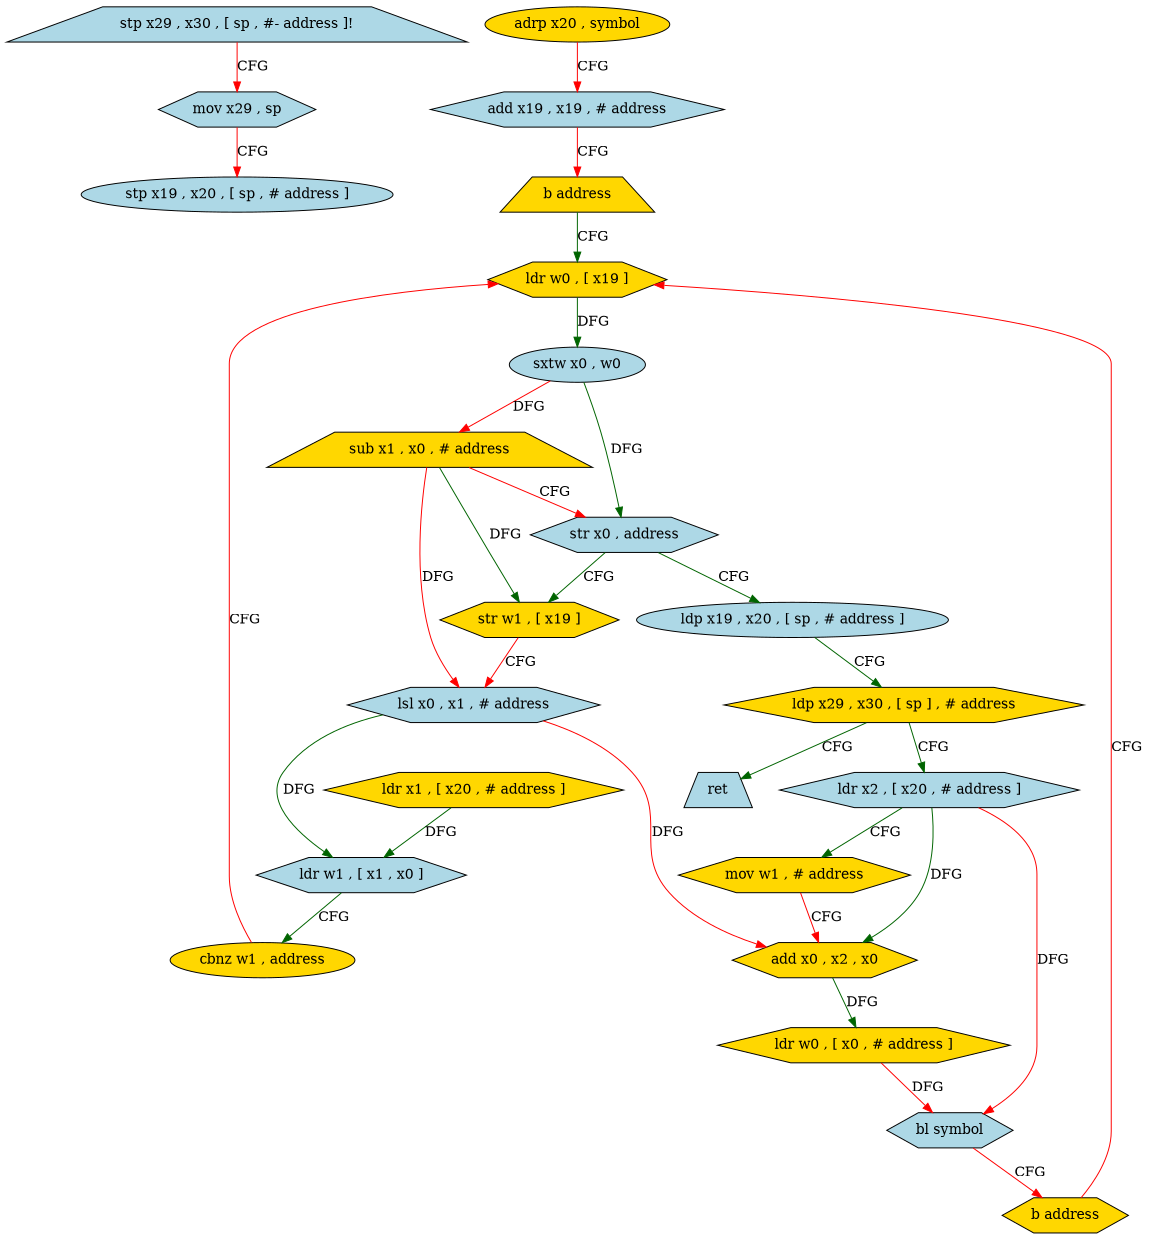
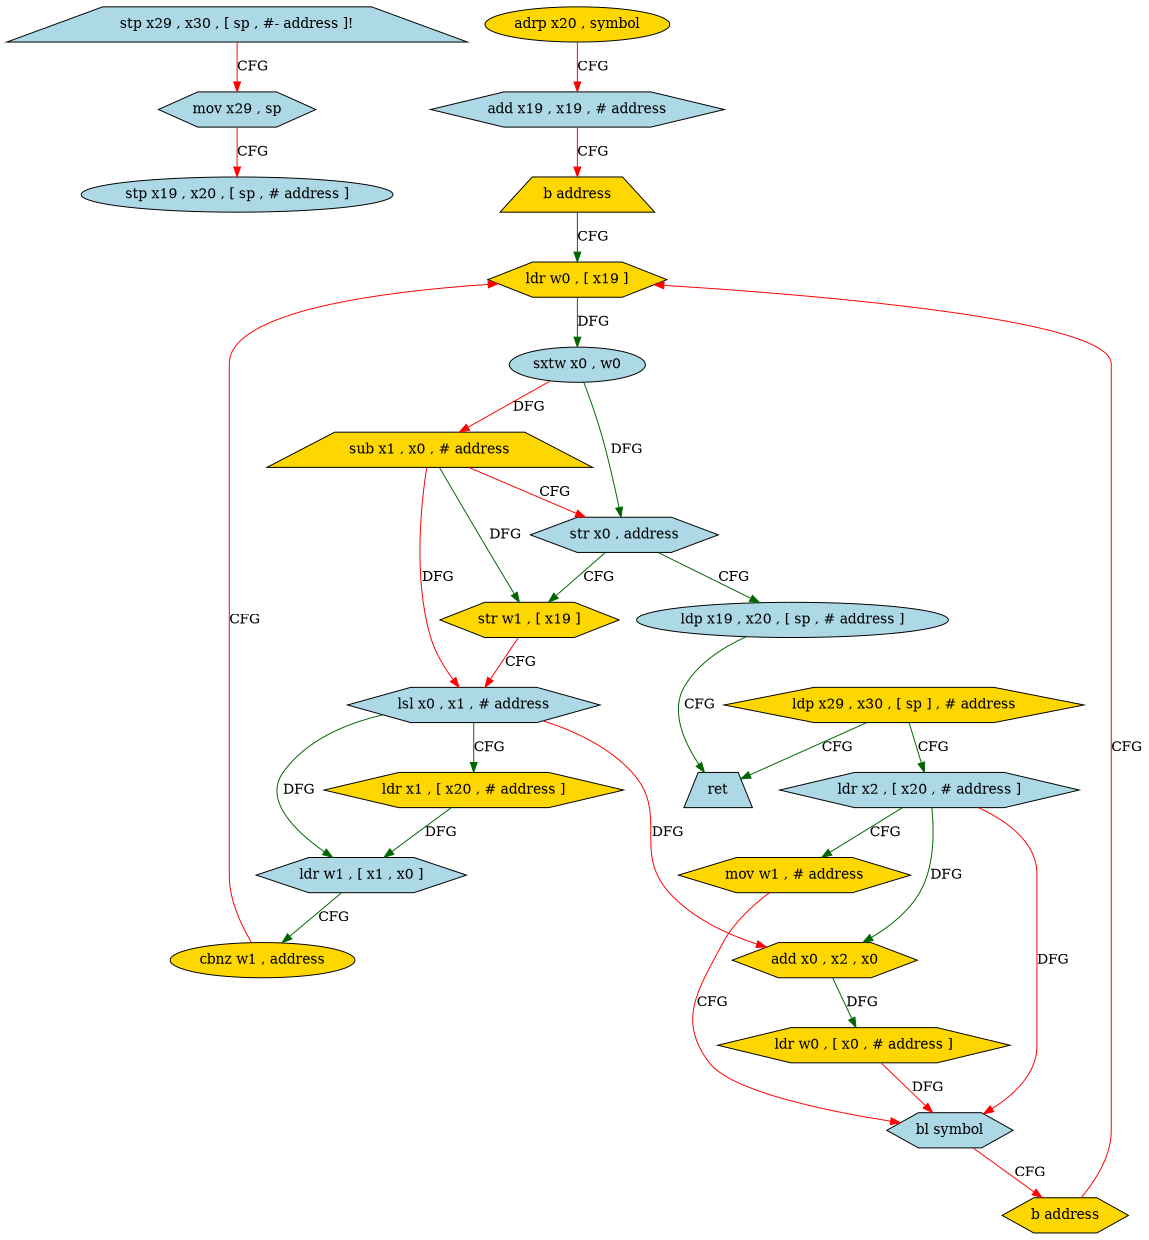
(844, 659) -> (684, 688)
none -> (474, 743)
(808, 913) -> (708, 1060)
